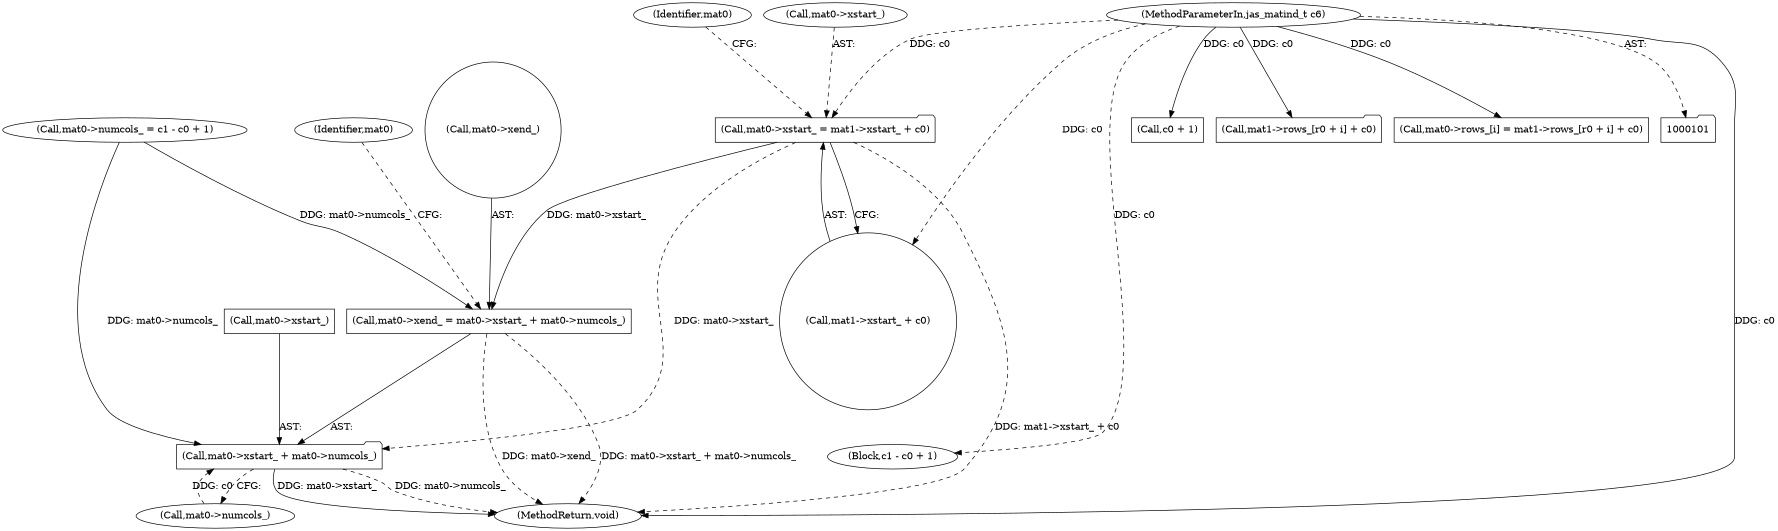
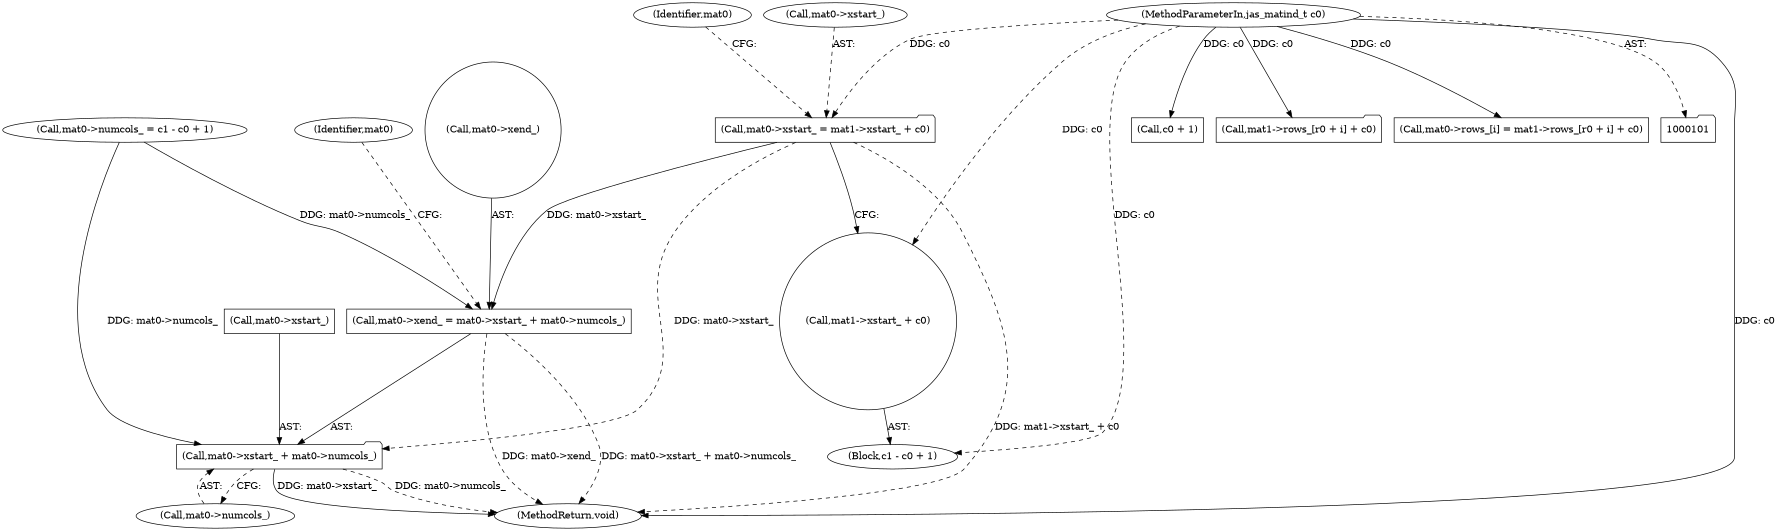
(1234, 15) -> (1234, 15)
(821, 196) -> (886, 423)
(213, 486) -> (213, 486)
